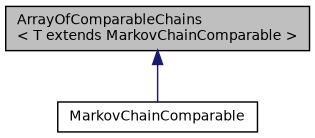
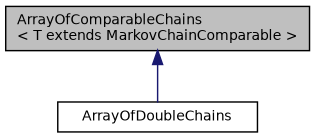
(158, 117) -> (158, 117)
